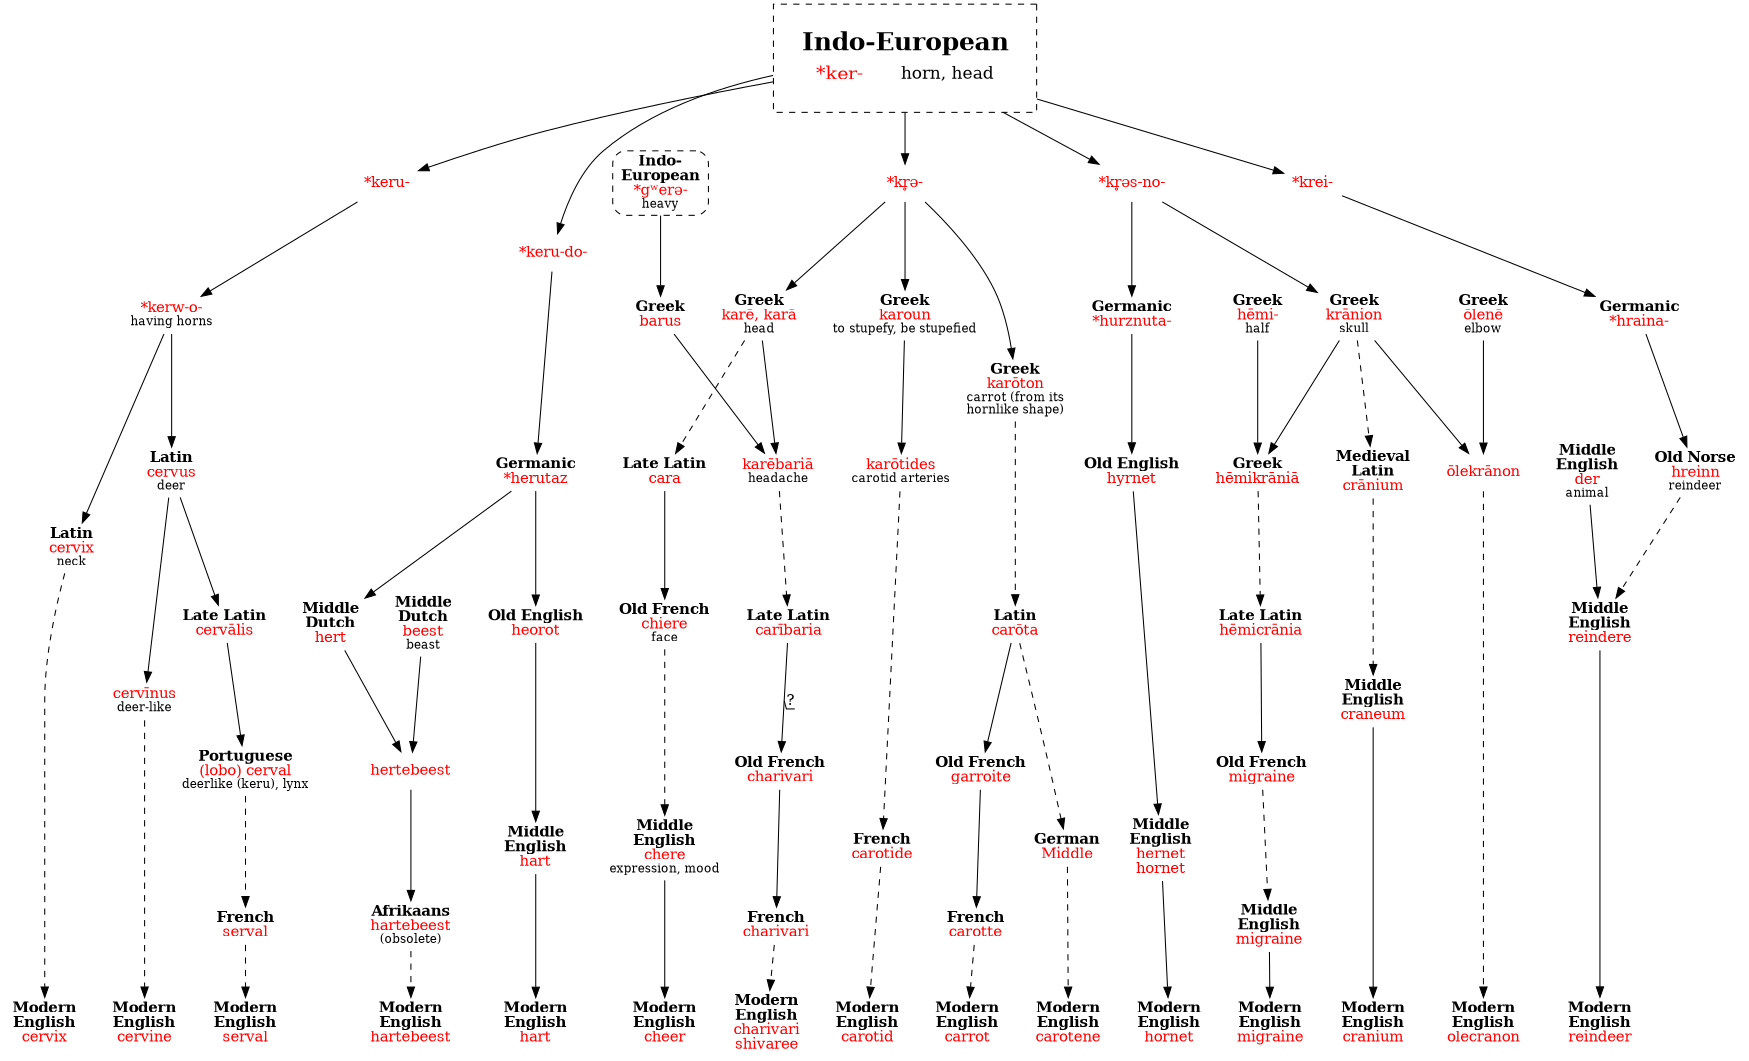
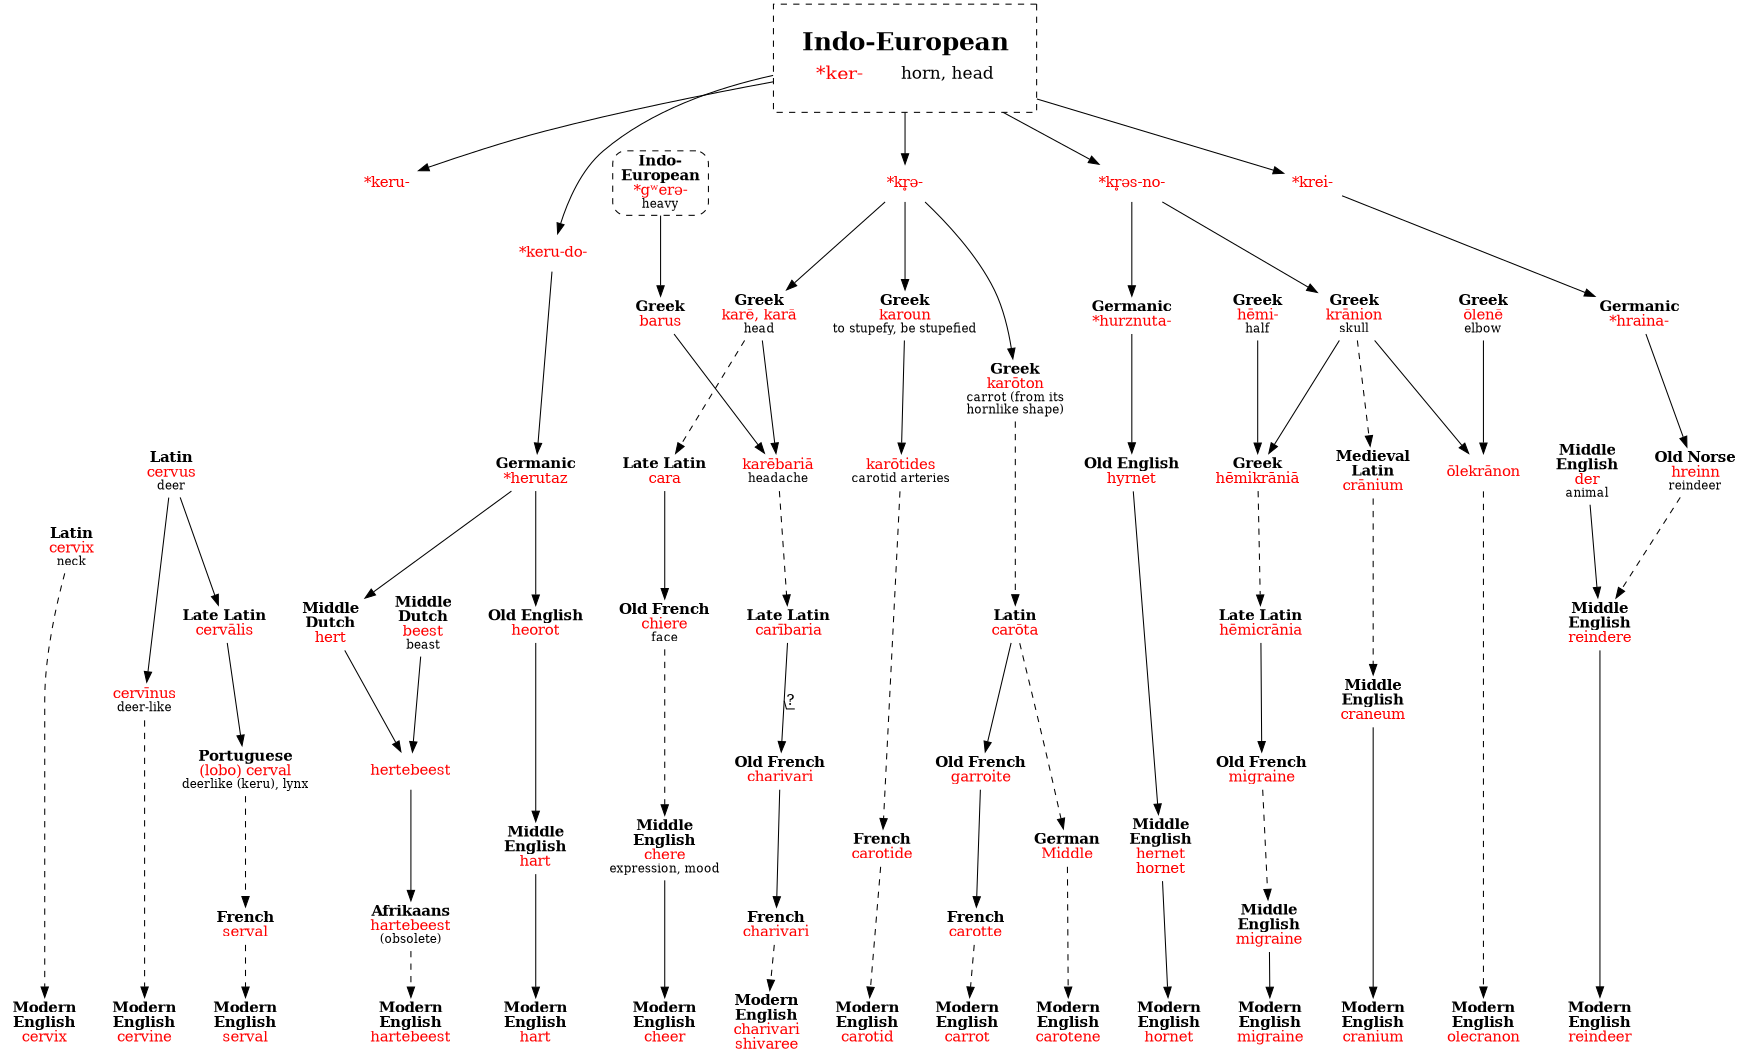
(172, 315) -> none
